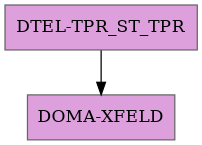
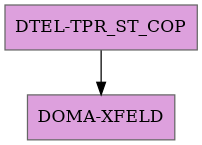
(101, 27) -> (101, 27)
